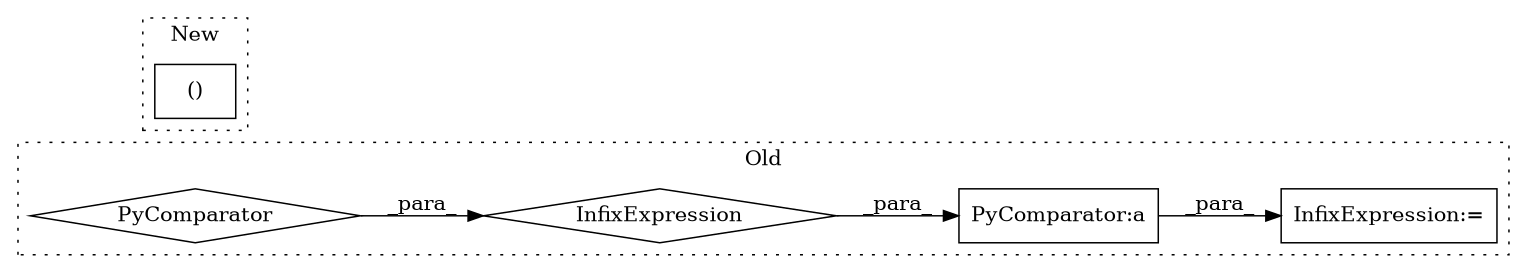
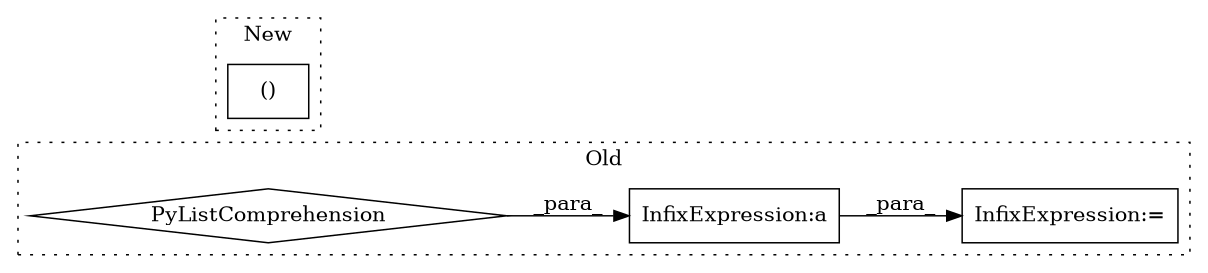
(195, 216) -> none
(660, 216) -> (268, 216)
(1059, 216) -> (734, 216)
